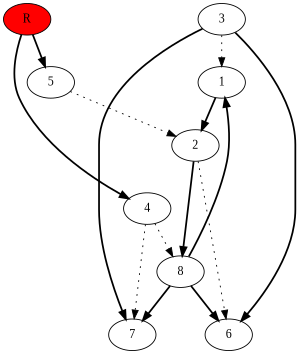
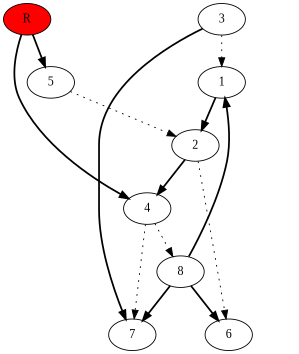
(295, 171) -> none
(189, 204) -> (174, 174)
